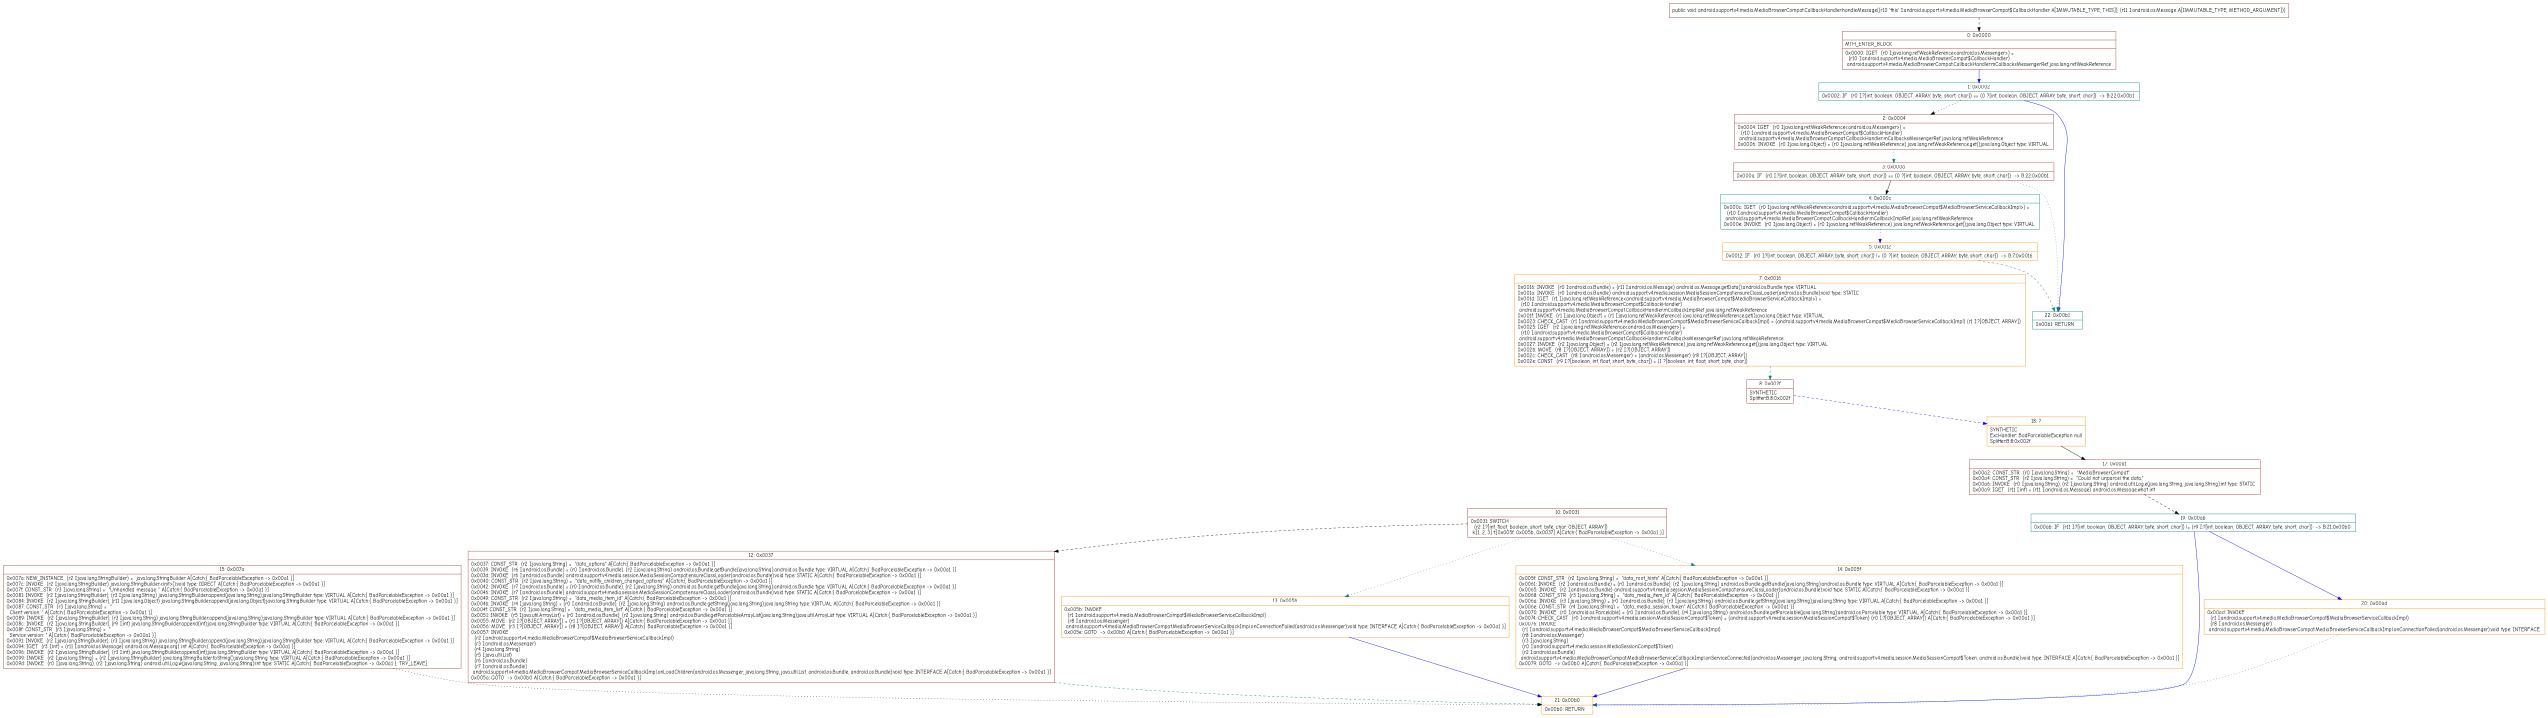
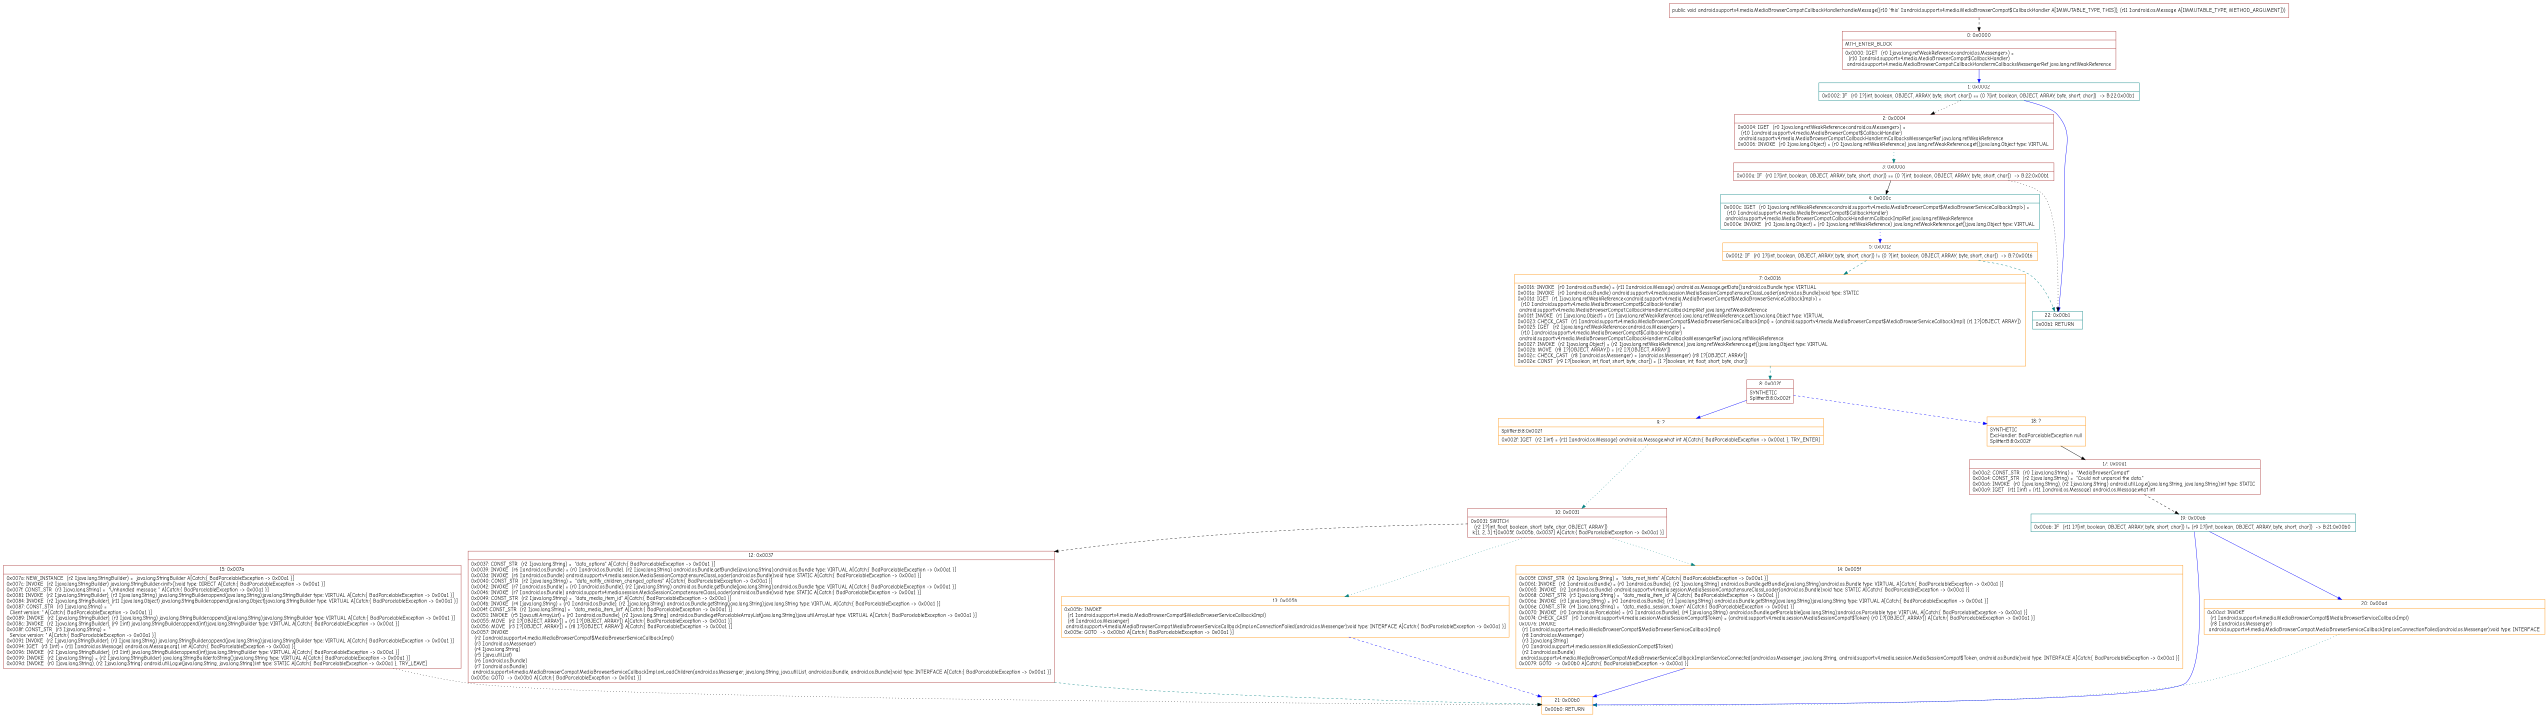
(2055, 231) -> (2055, 231)
none -> (1857, 266)
none -> (1661, 431)
(1443, 666) -> (1443, 666)
